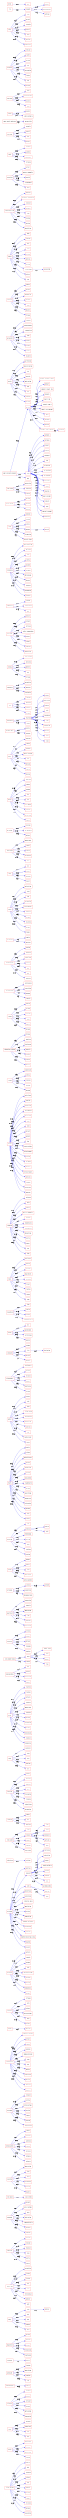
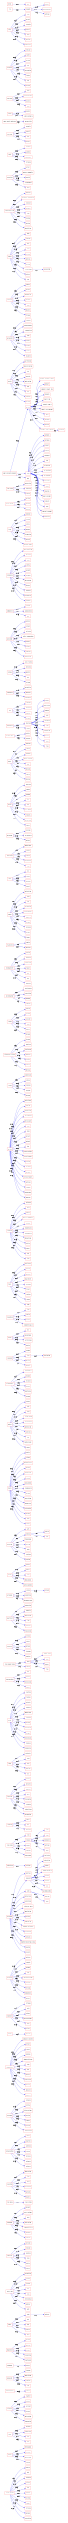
(37, 530) -> (18, 536)
